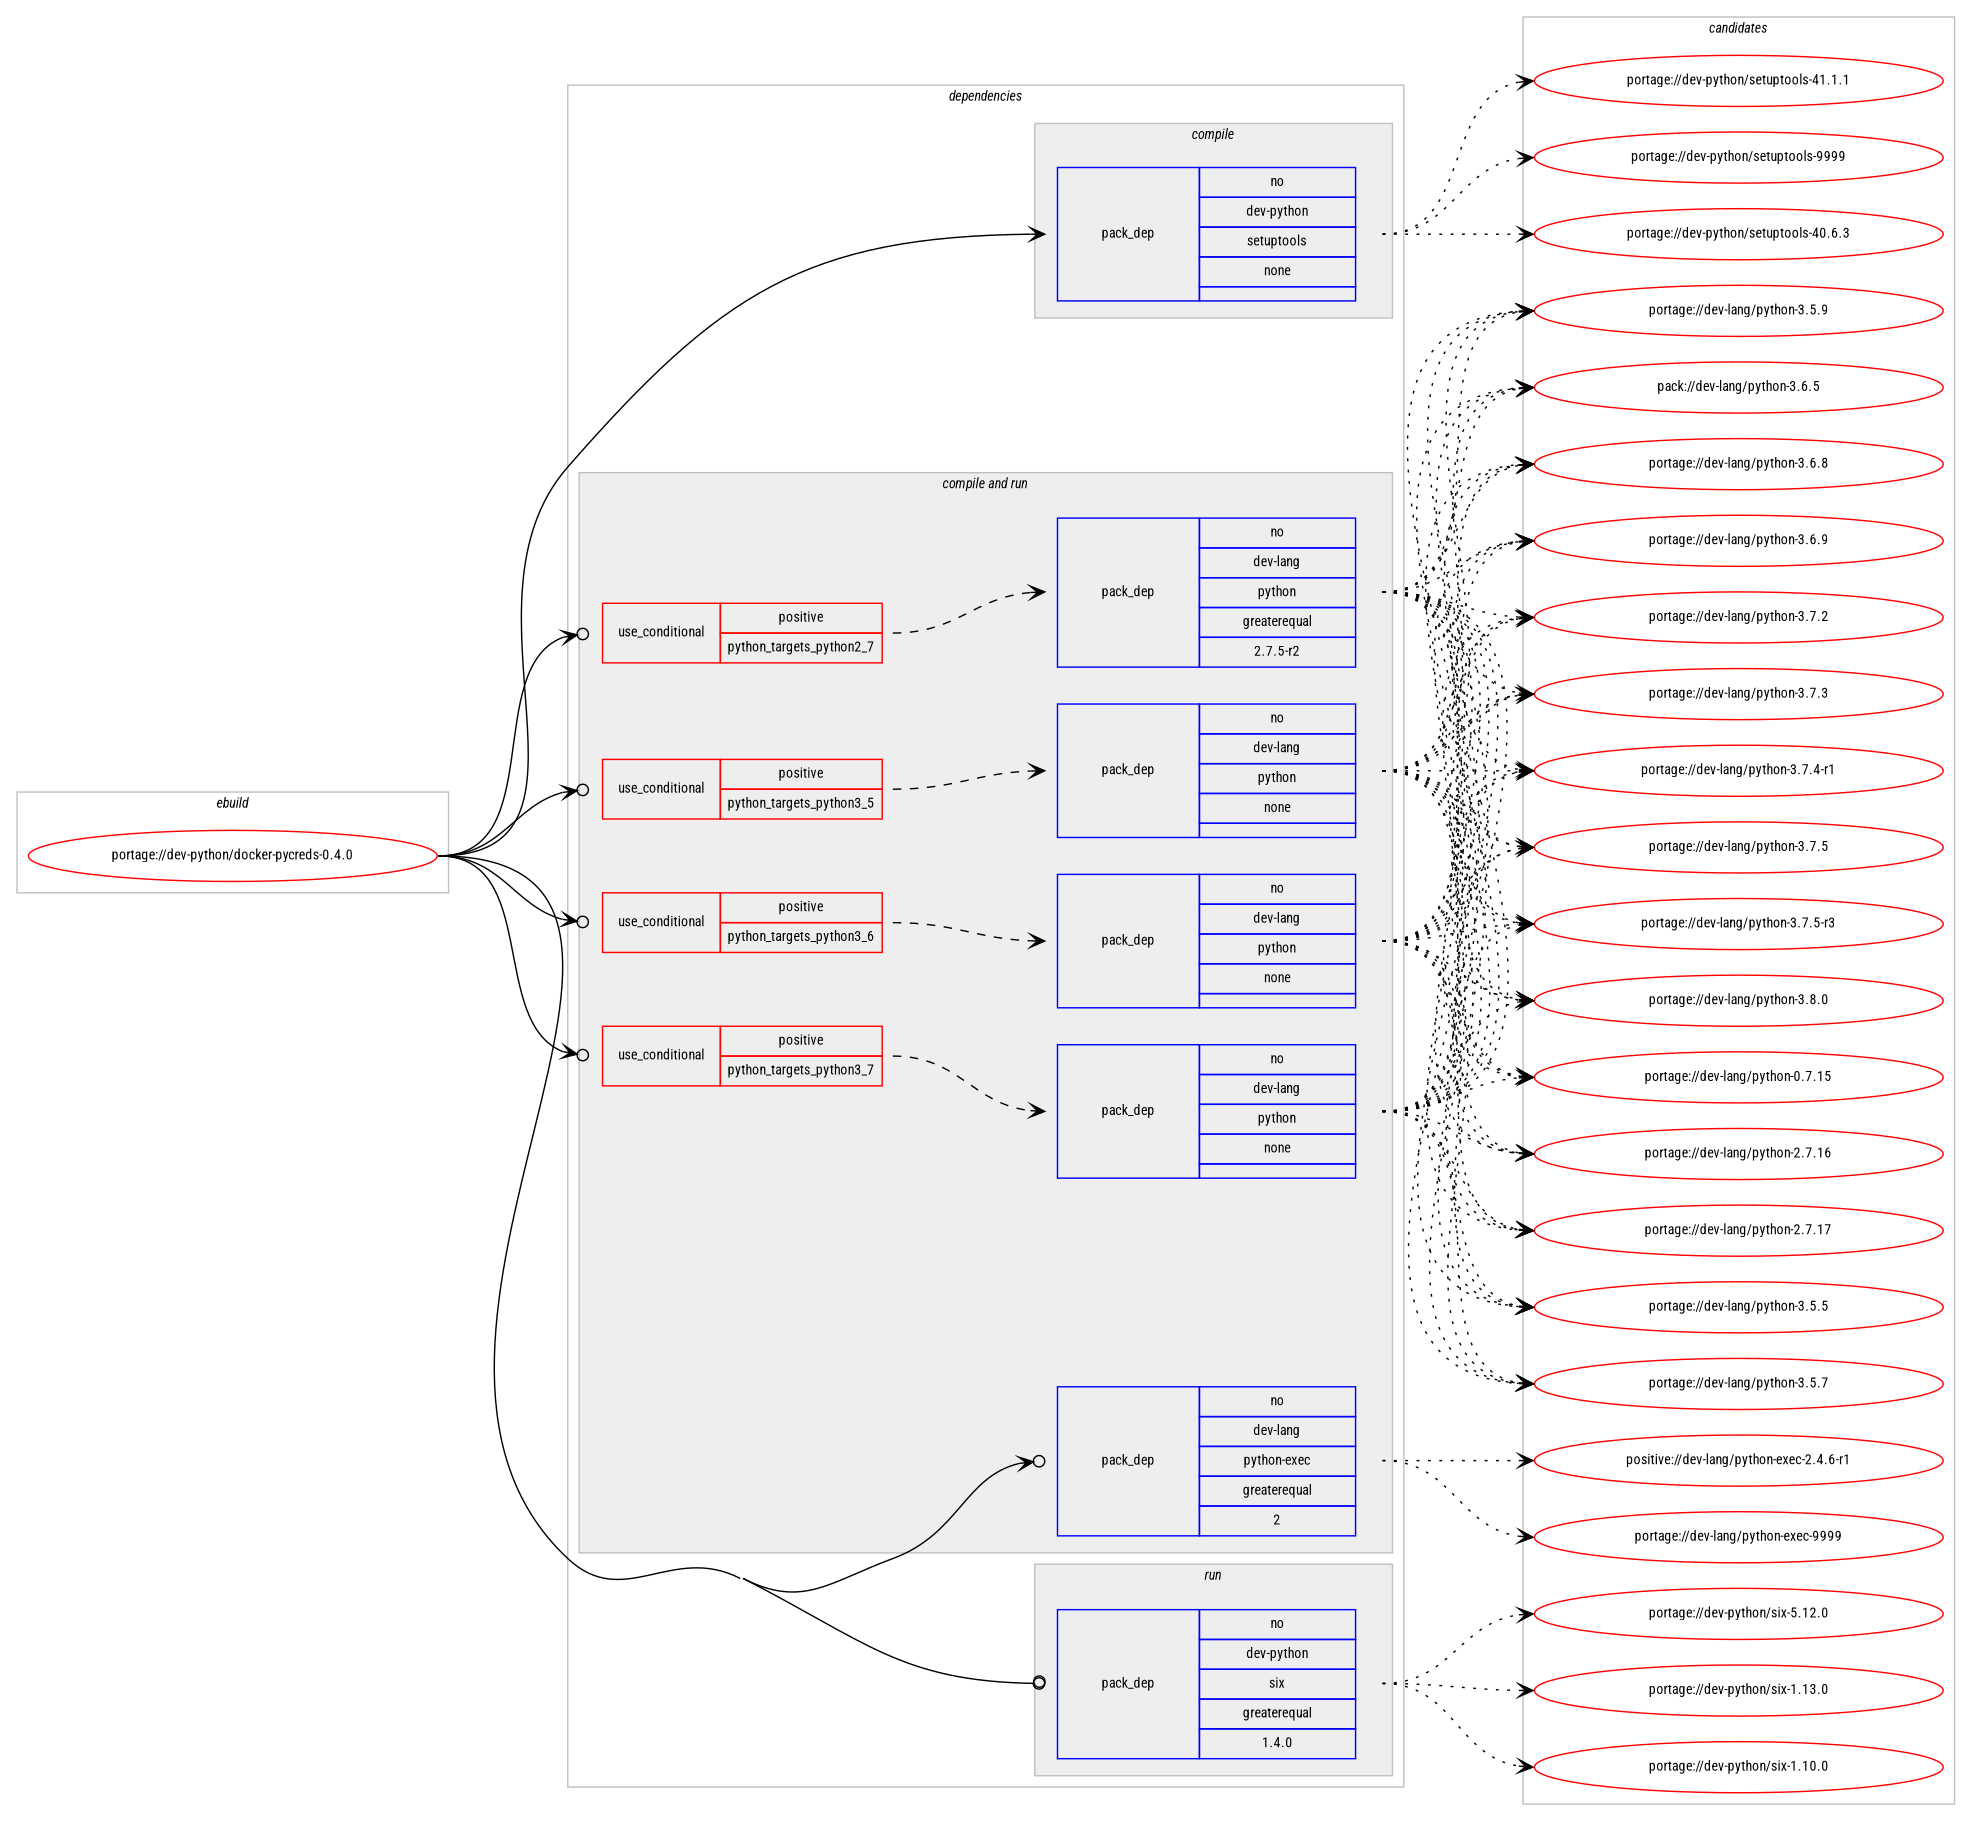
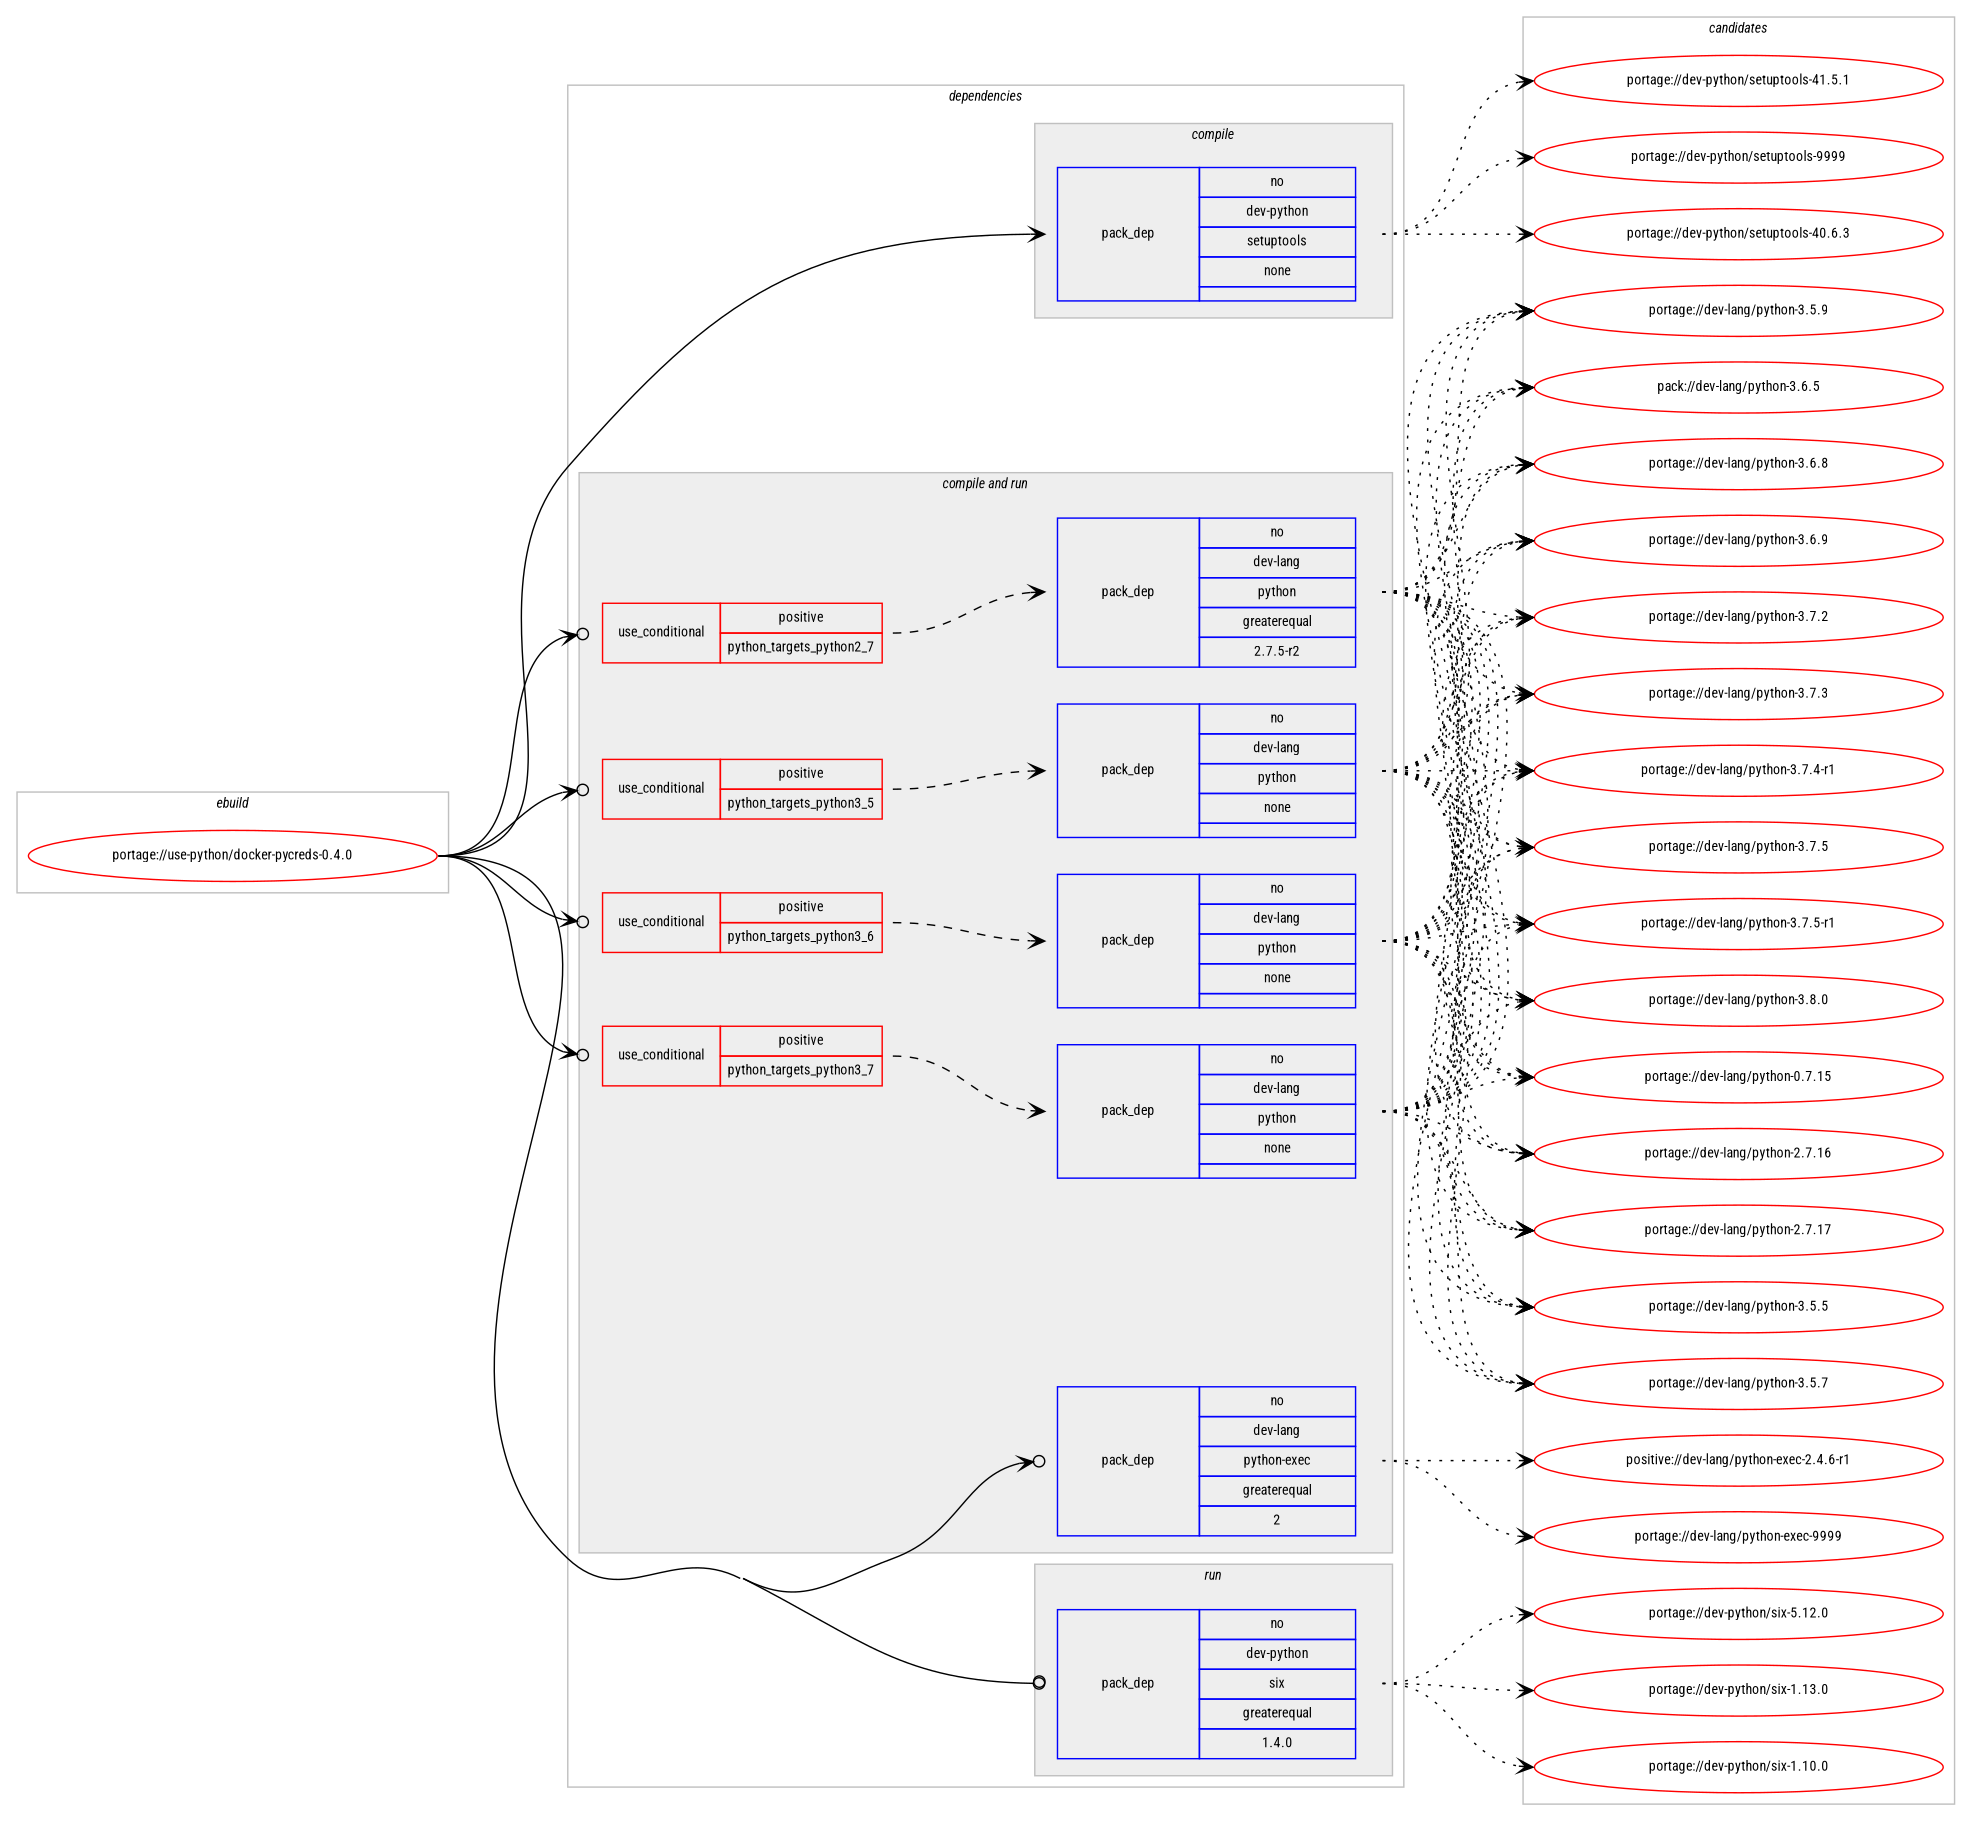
(1739, 81) -> (1739, 81)
(233, 856) -> (233, 856)
(1739, 924) -> (1739, 924)
